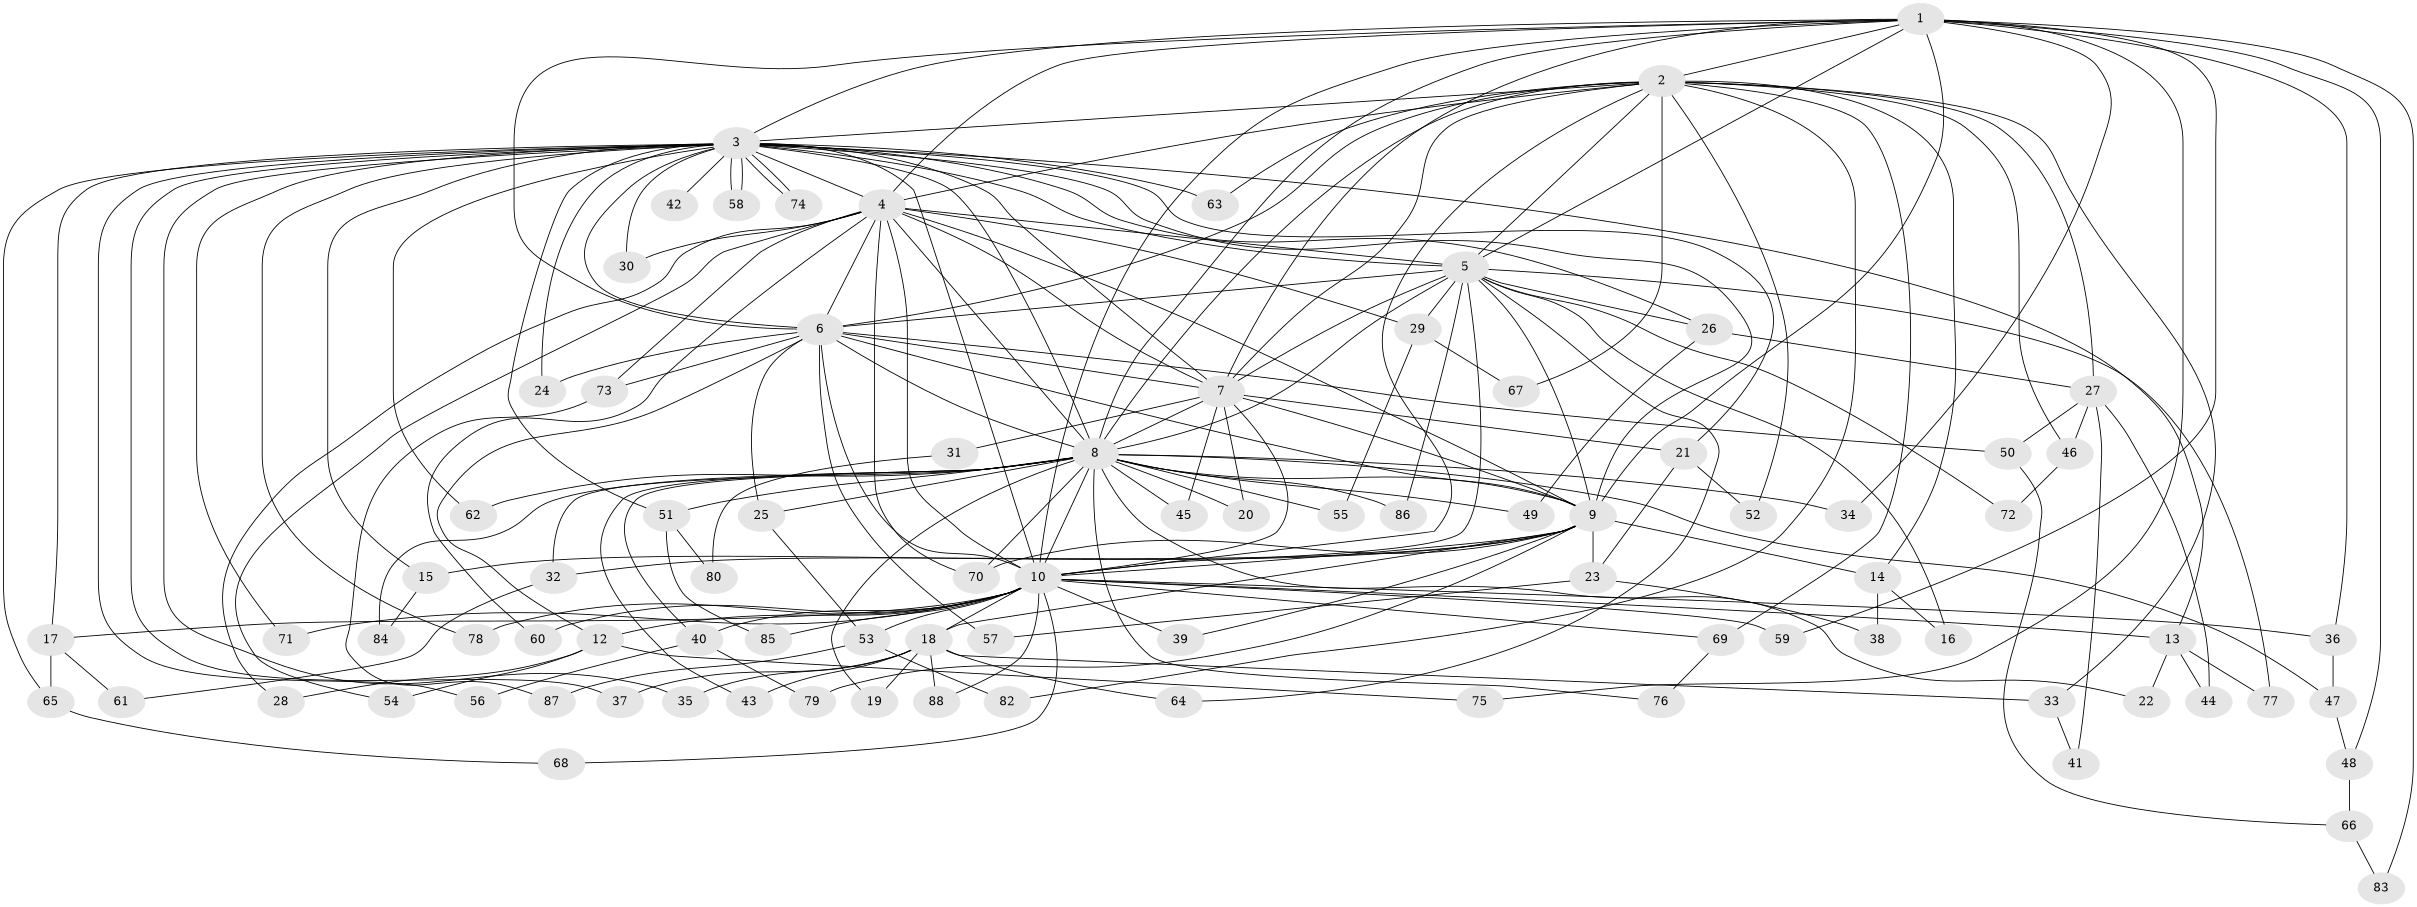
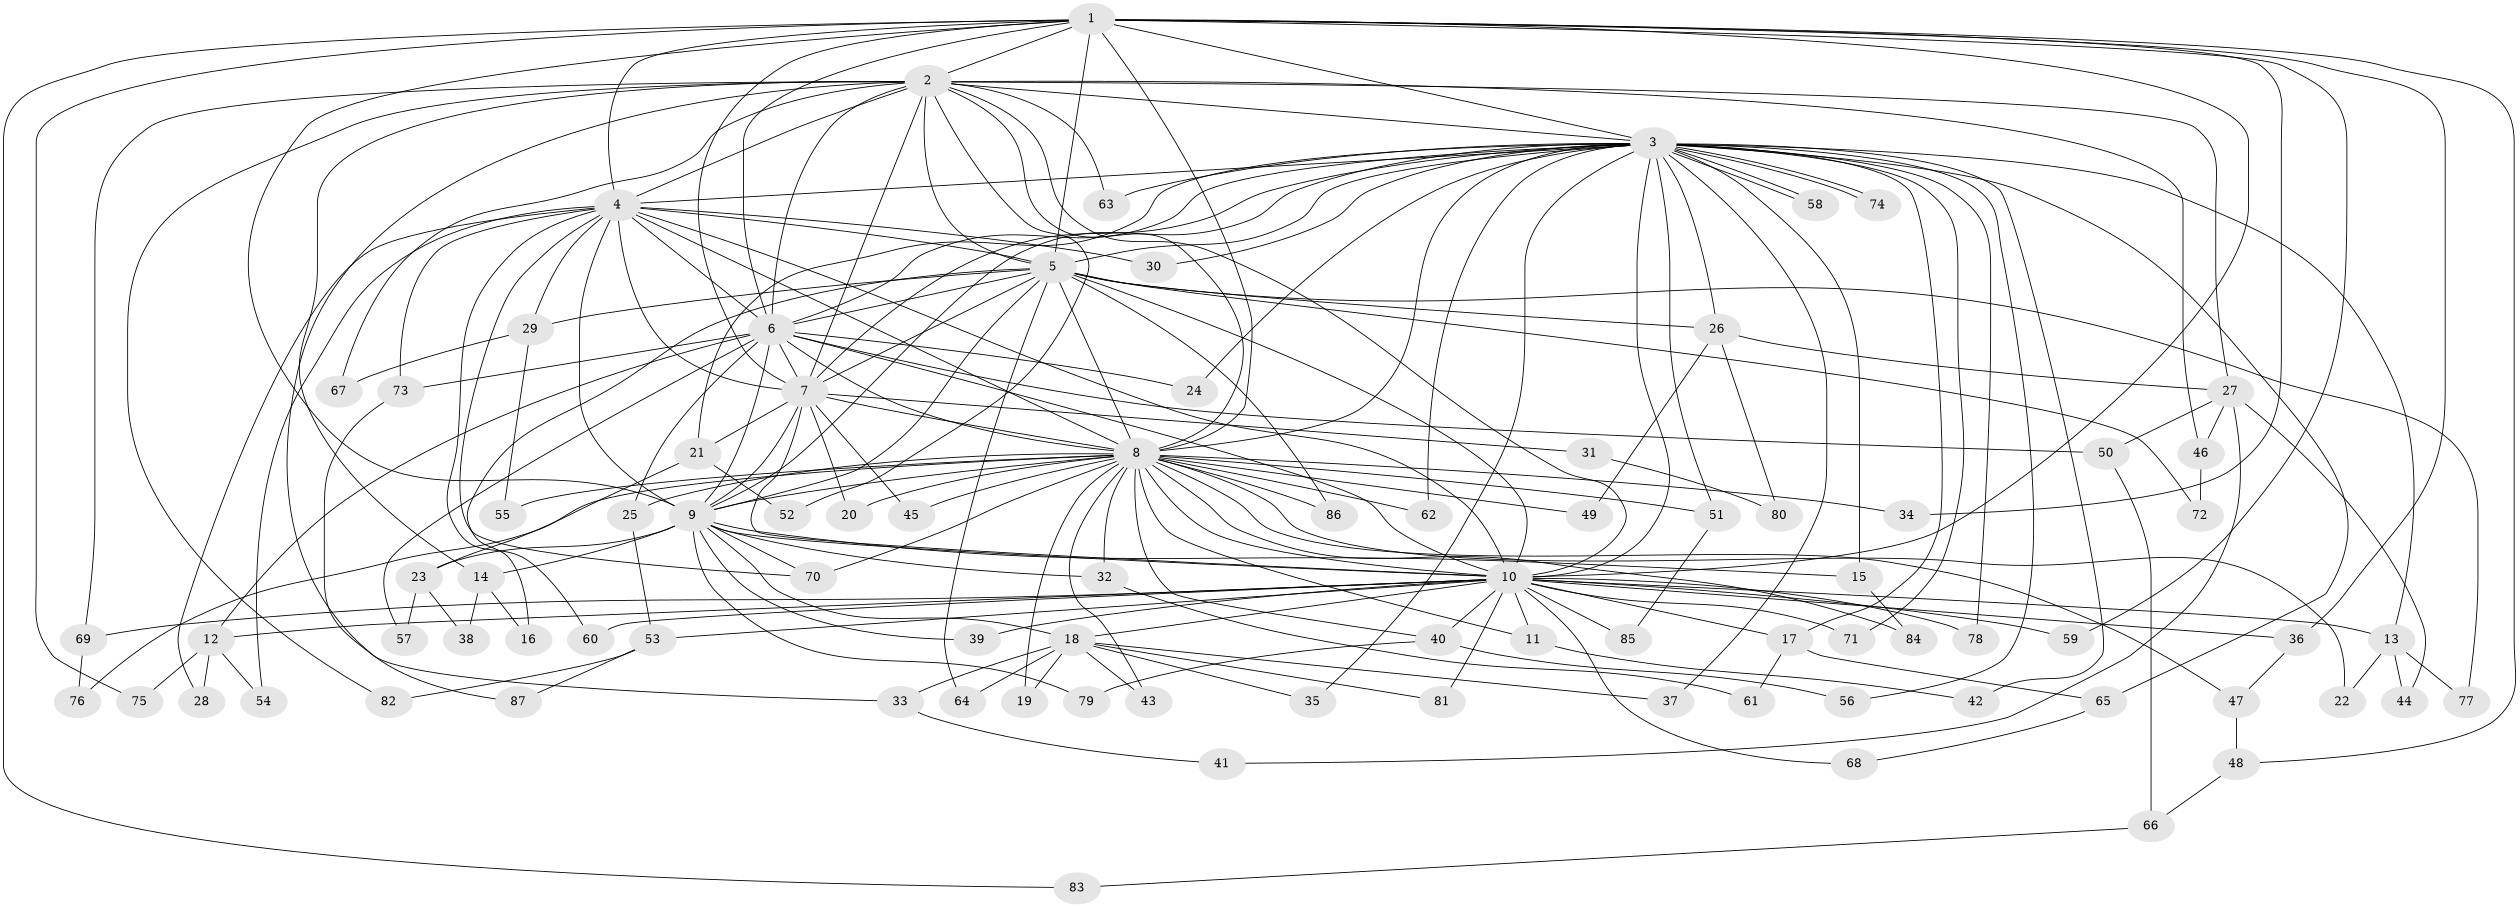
(690, 547) -> (1748, 423)
none -> (1534, 640)
(937, 702) -> (1442, 702)
